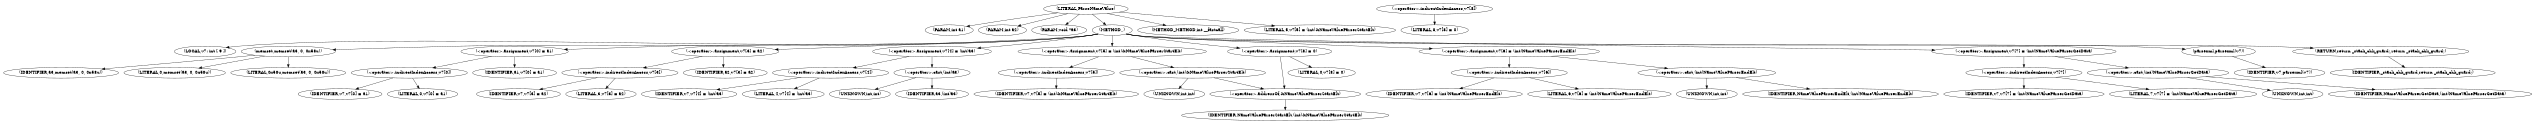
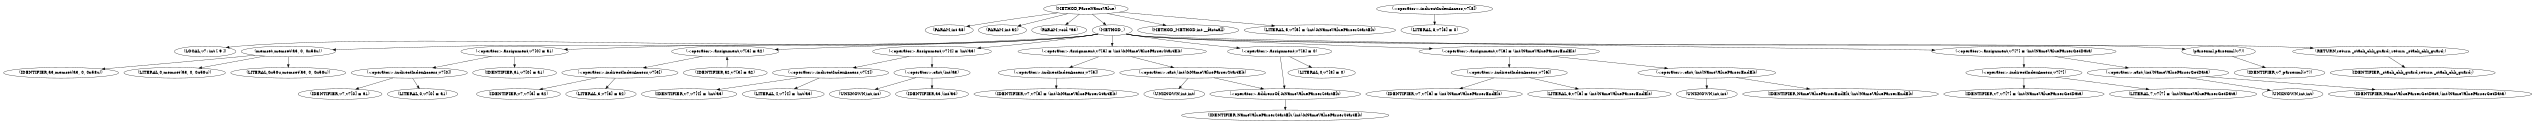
(1086, 9) -> (1086, 9)
(949, 30) -> (949, 30)
(723, 61) -> (727, 64)
